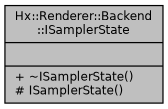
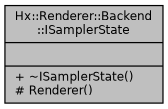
(69, 91) -> (54, 91)
